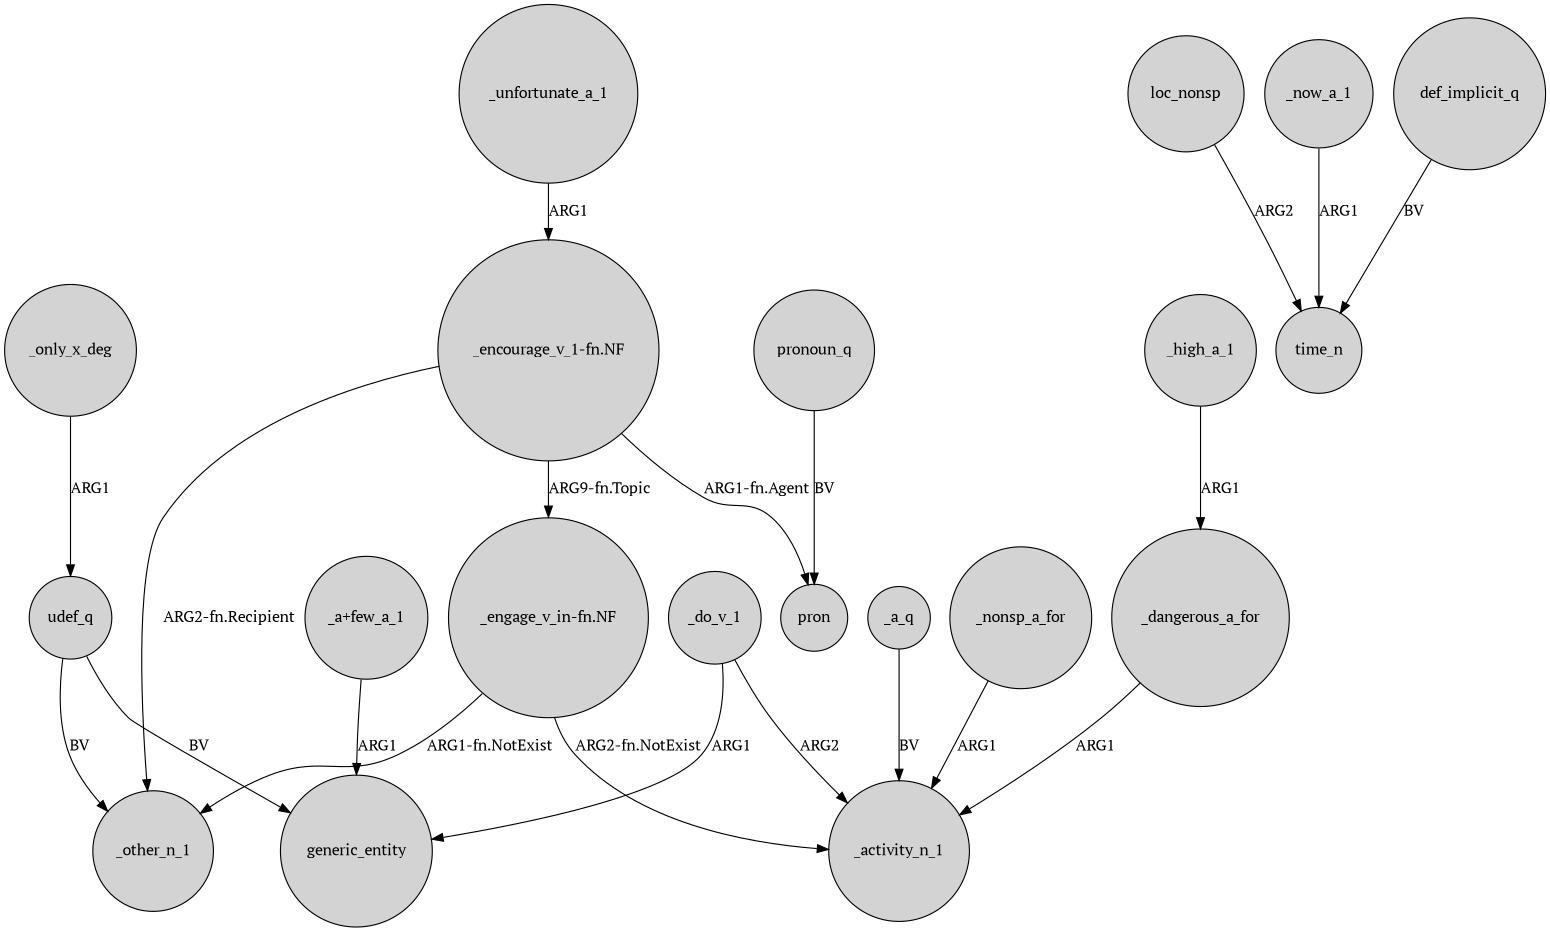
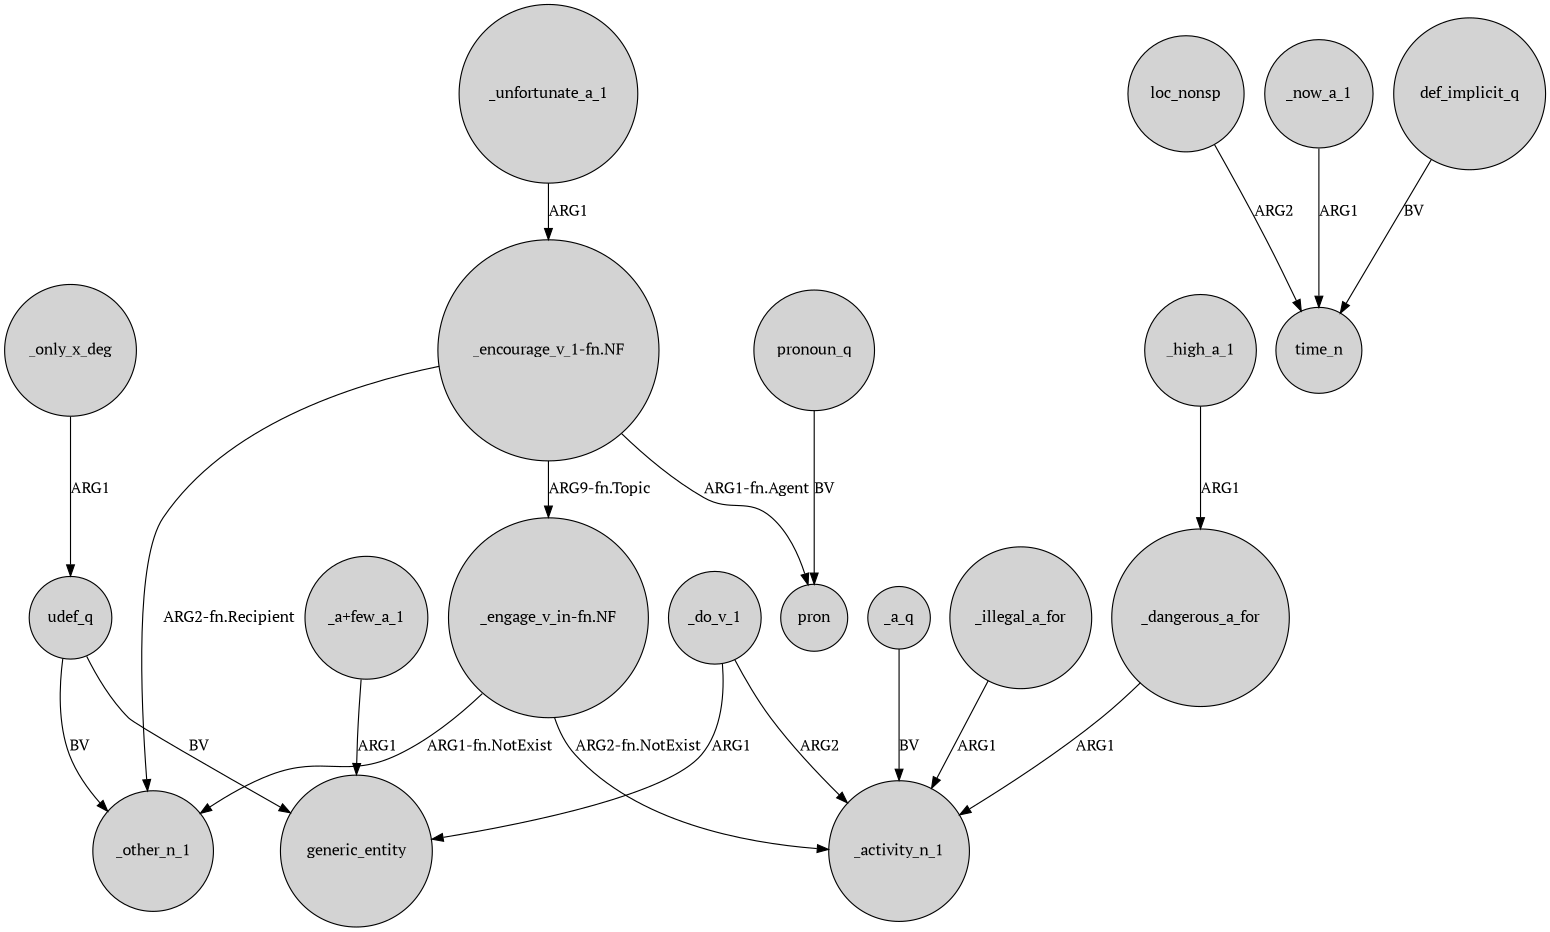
(1021, 618) -> (1021, 618)
